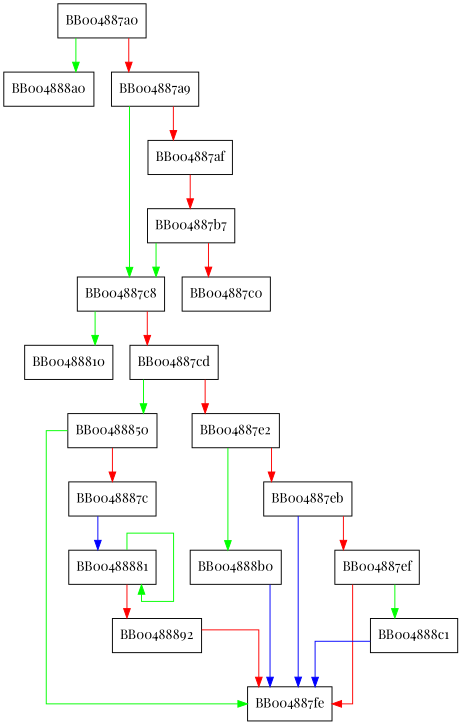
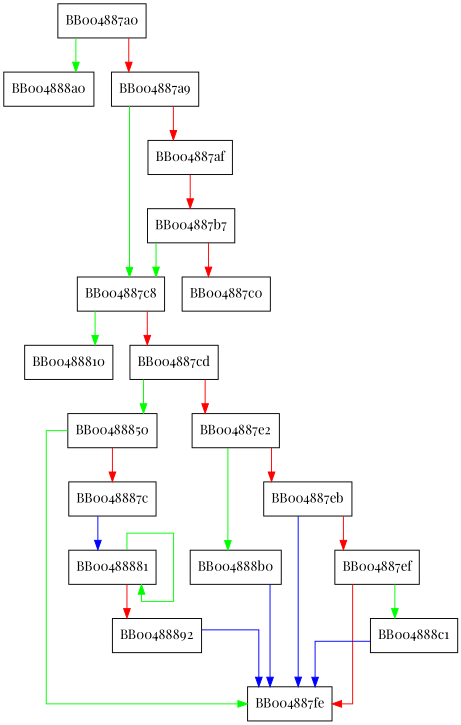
(254, 630) -> (254, 630)
